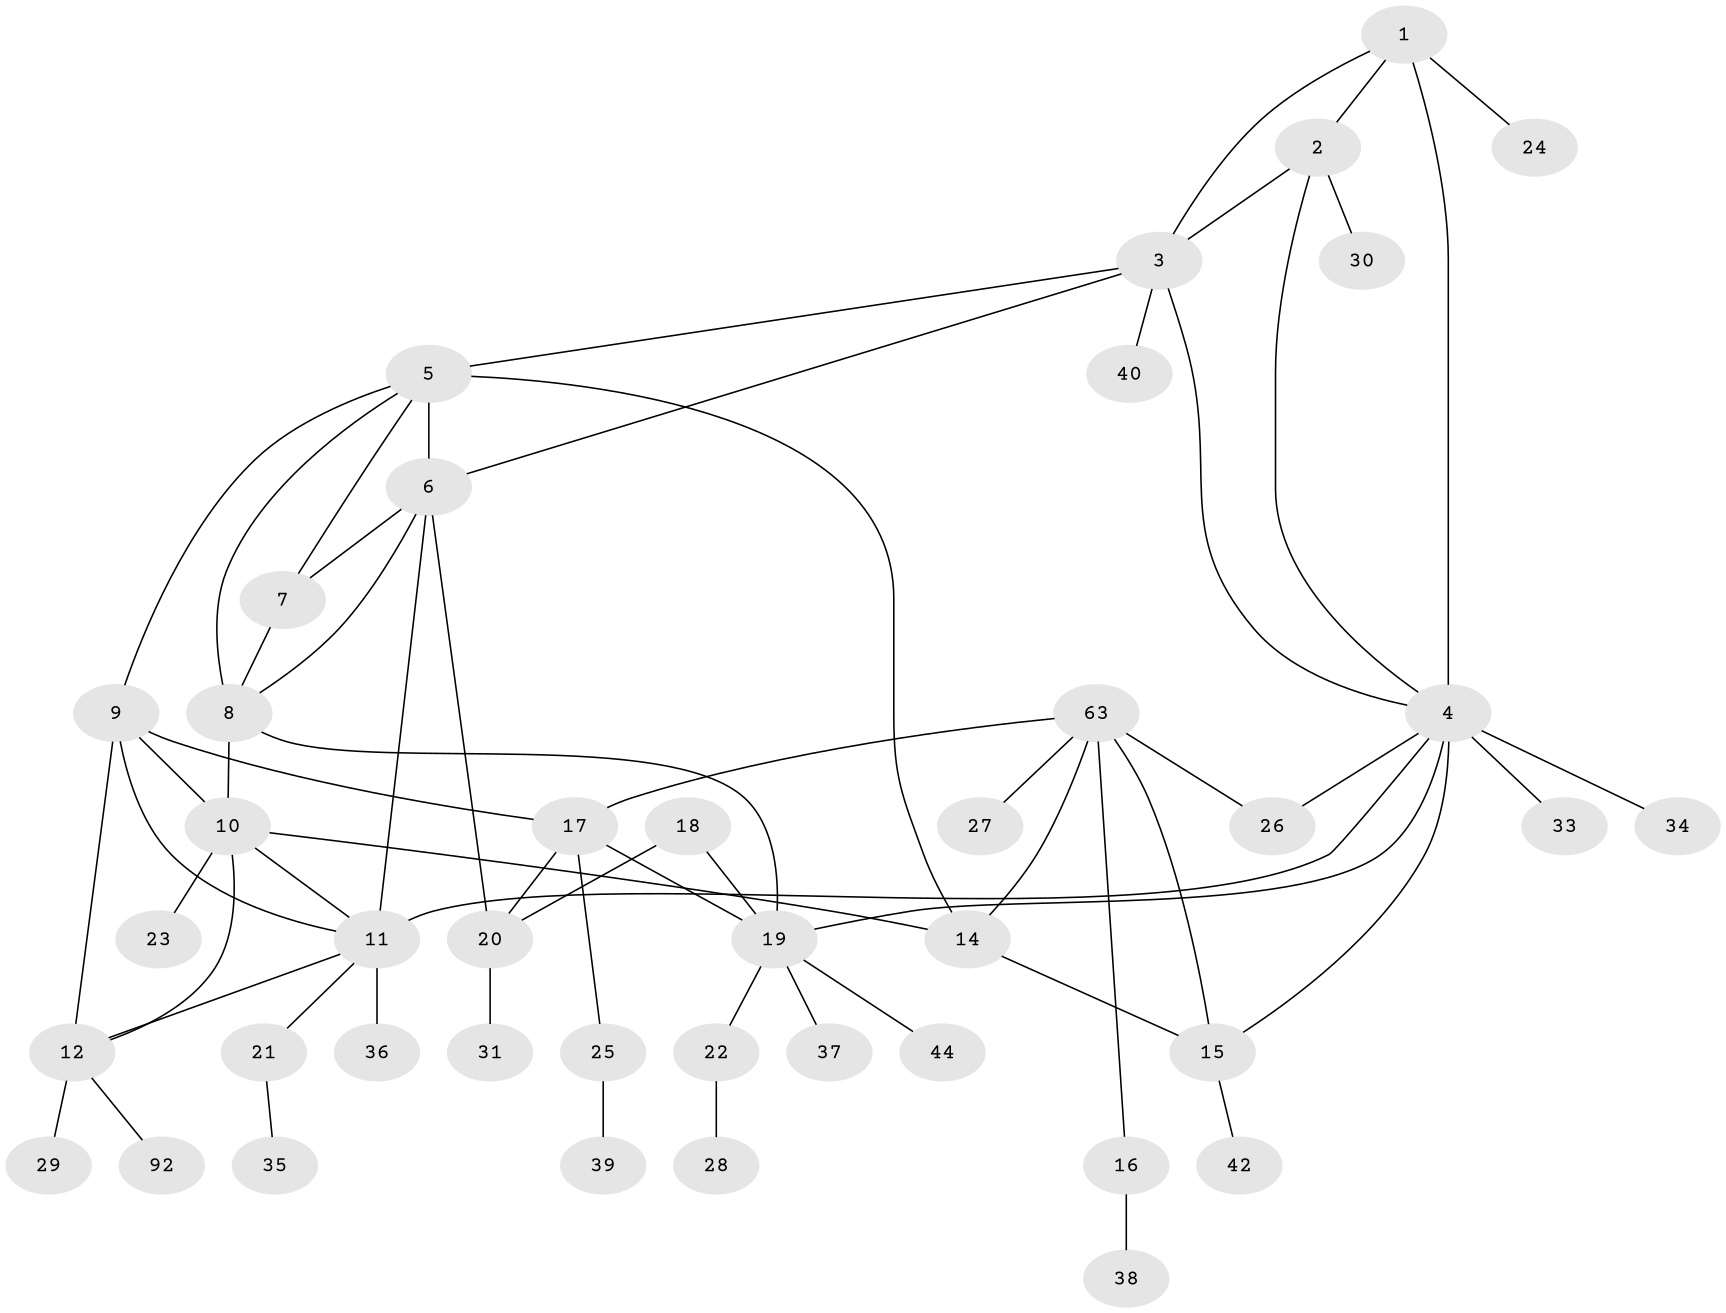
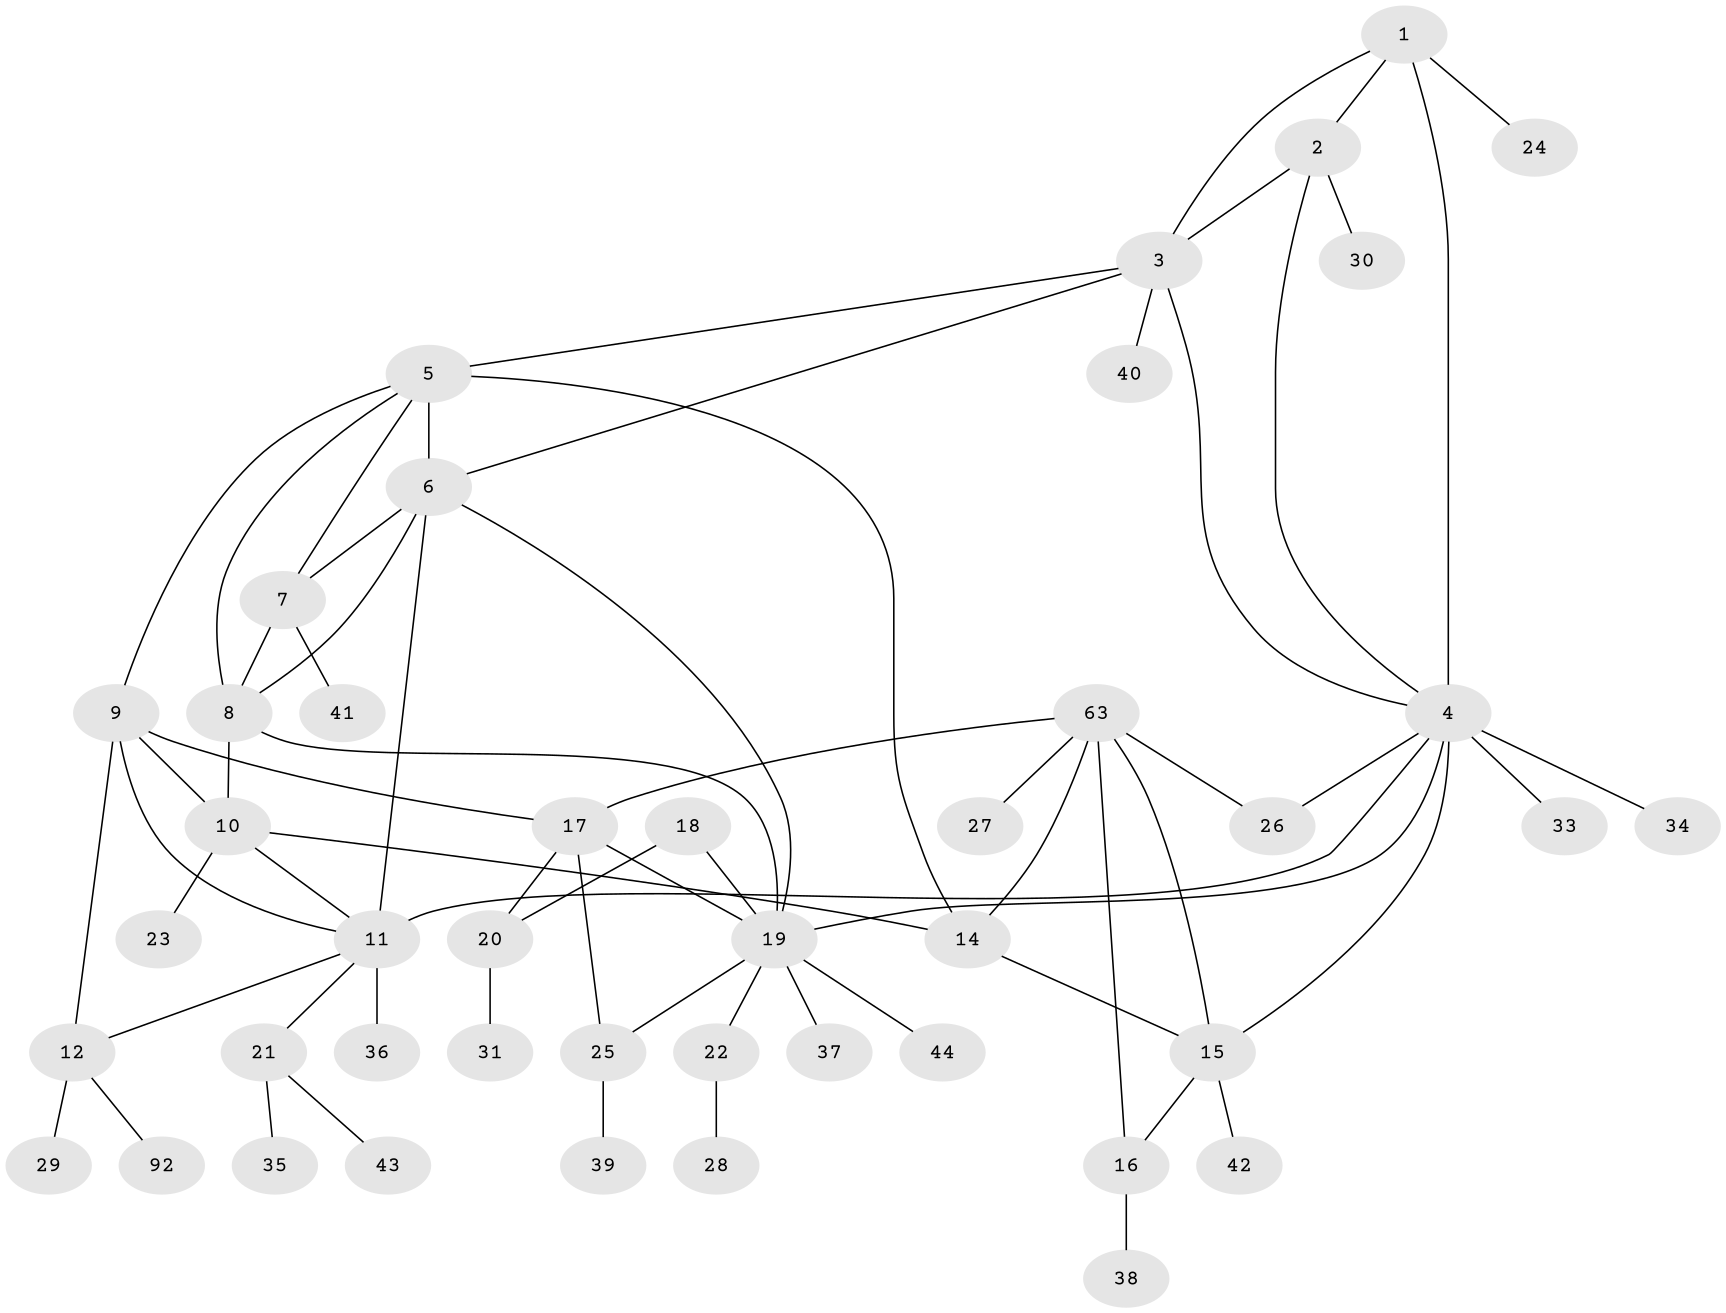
none -> (342, 713)
(459, 713) -> (686, 667)
(211, 973) -> none
none -> (689, 996)
none -> (1169, 1109)
none -> (388, 1166)
